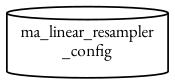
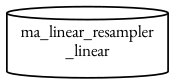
(87, 42) -> (87, 42)
